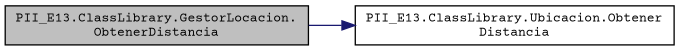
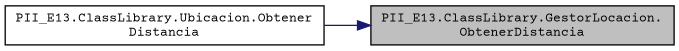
(325, 25) -> (341, 25)
